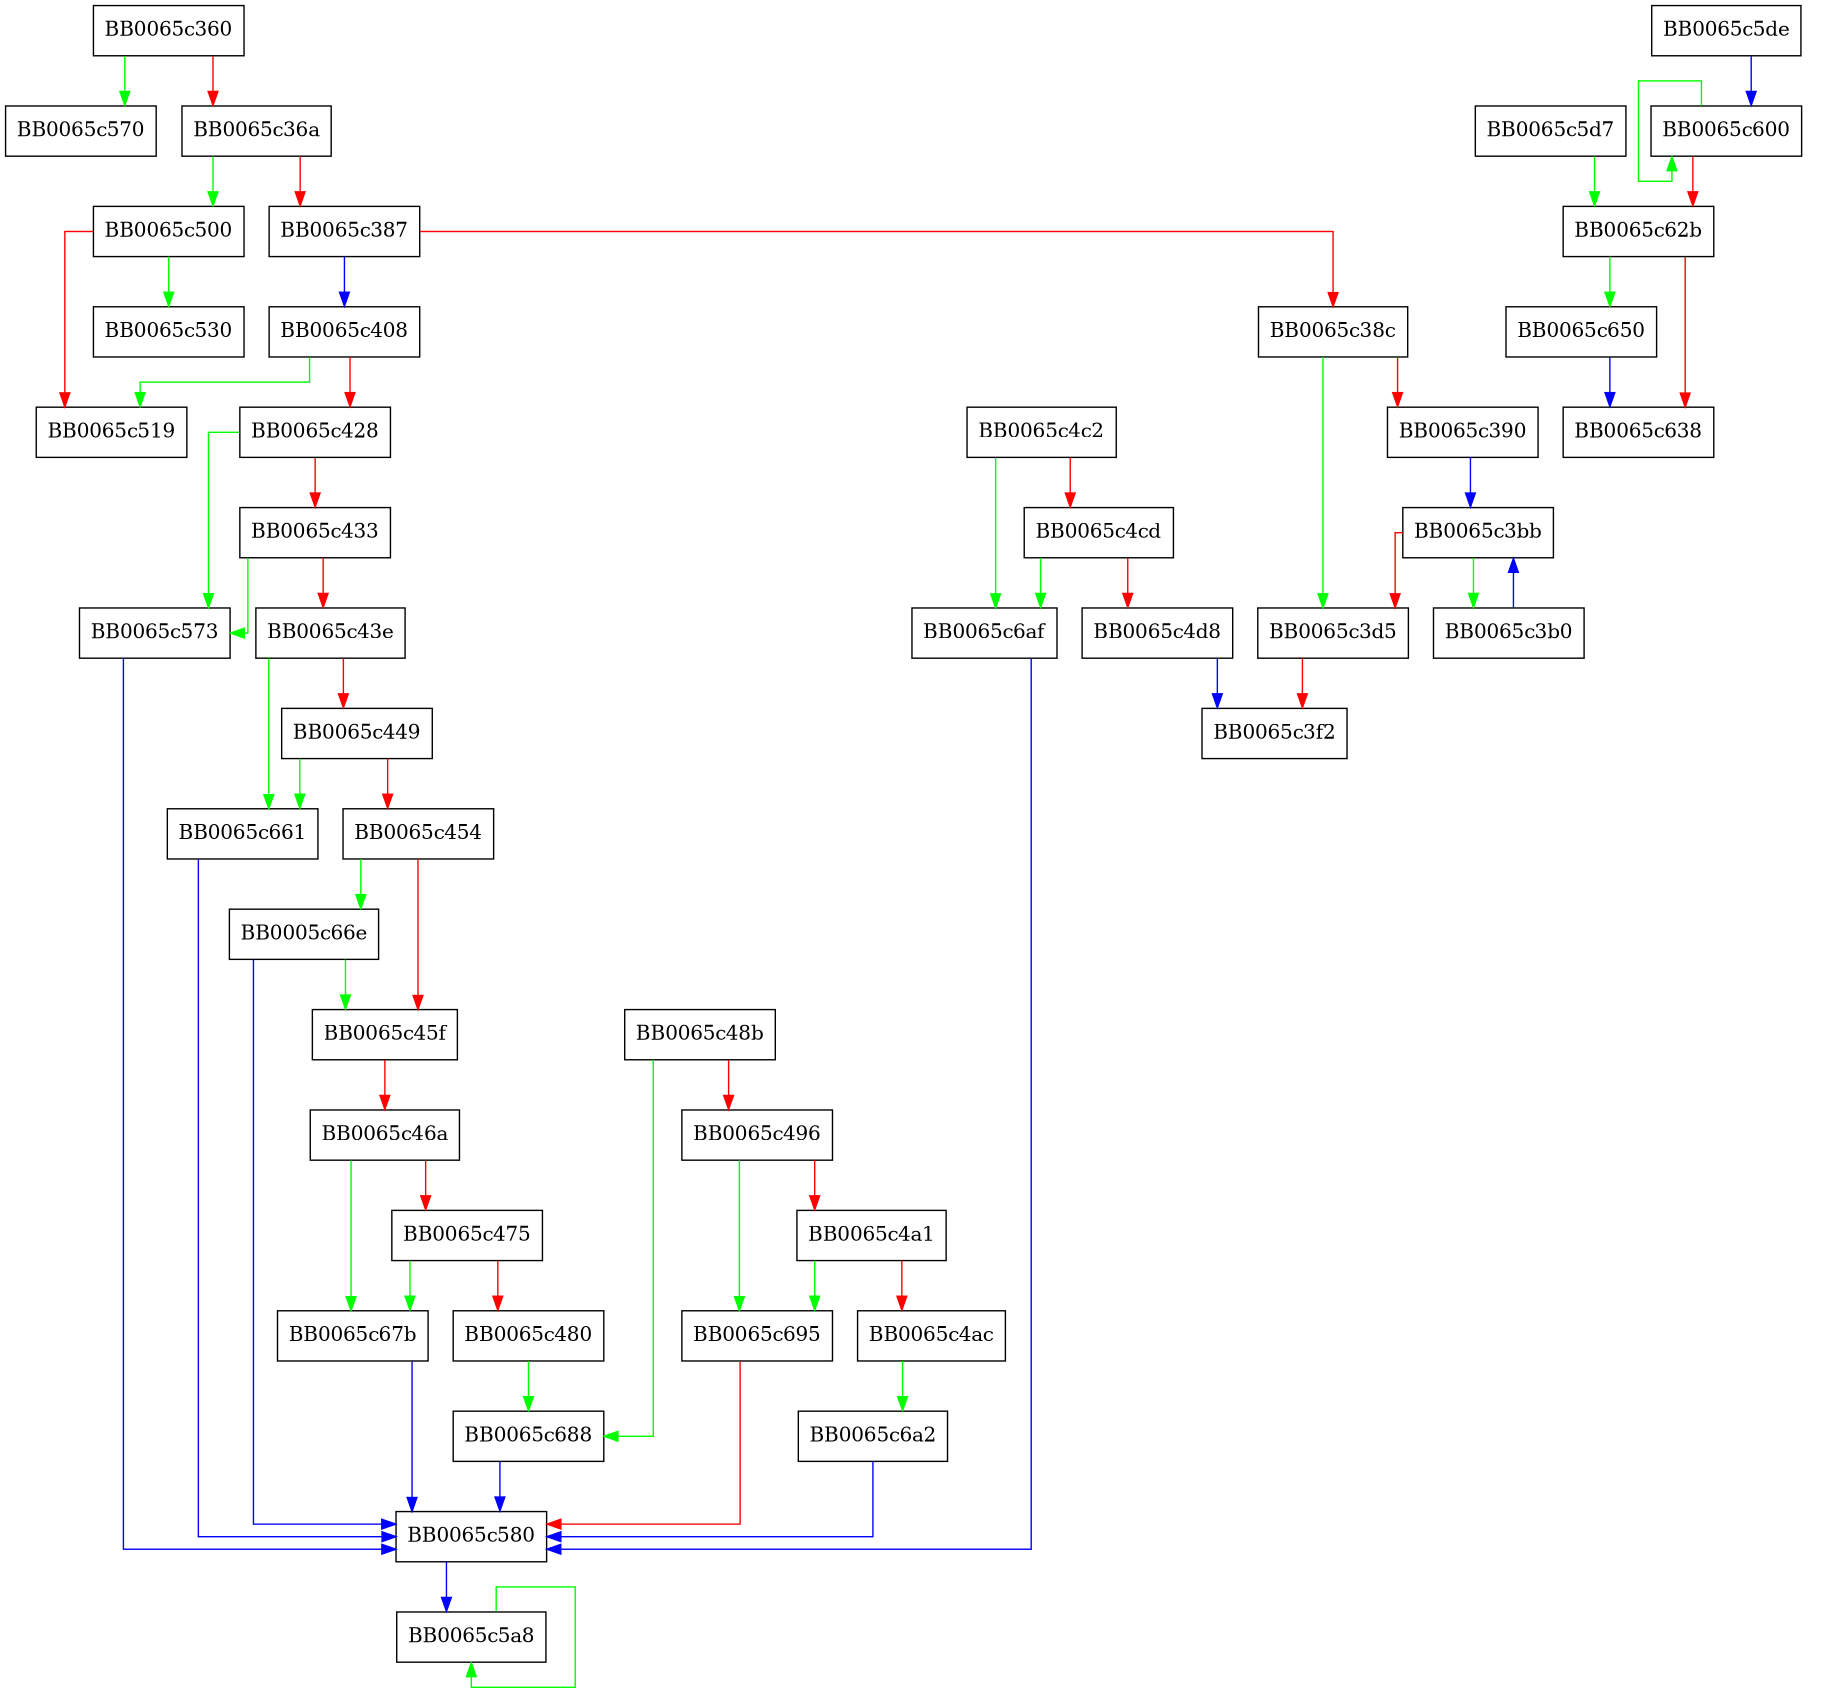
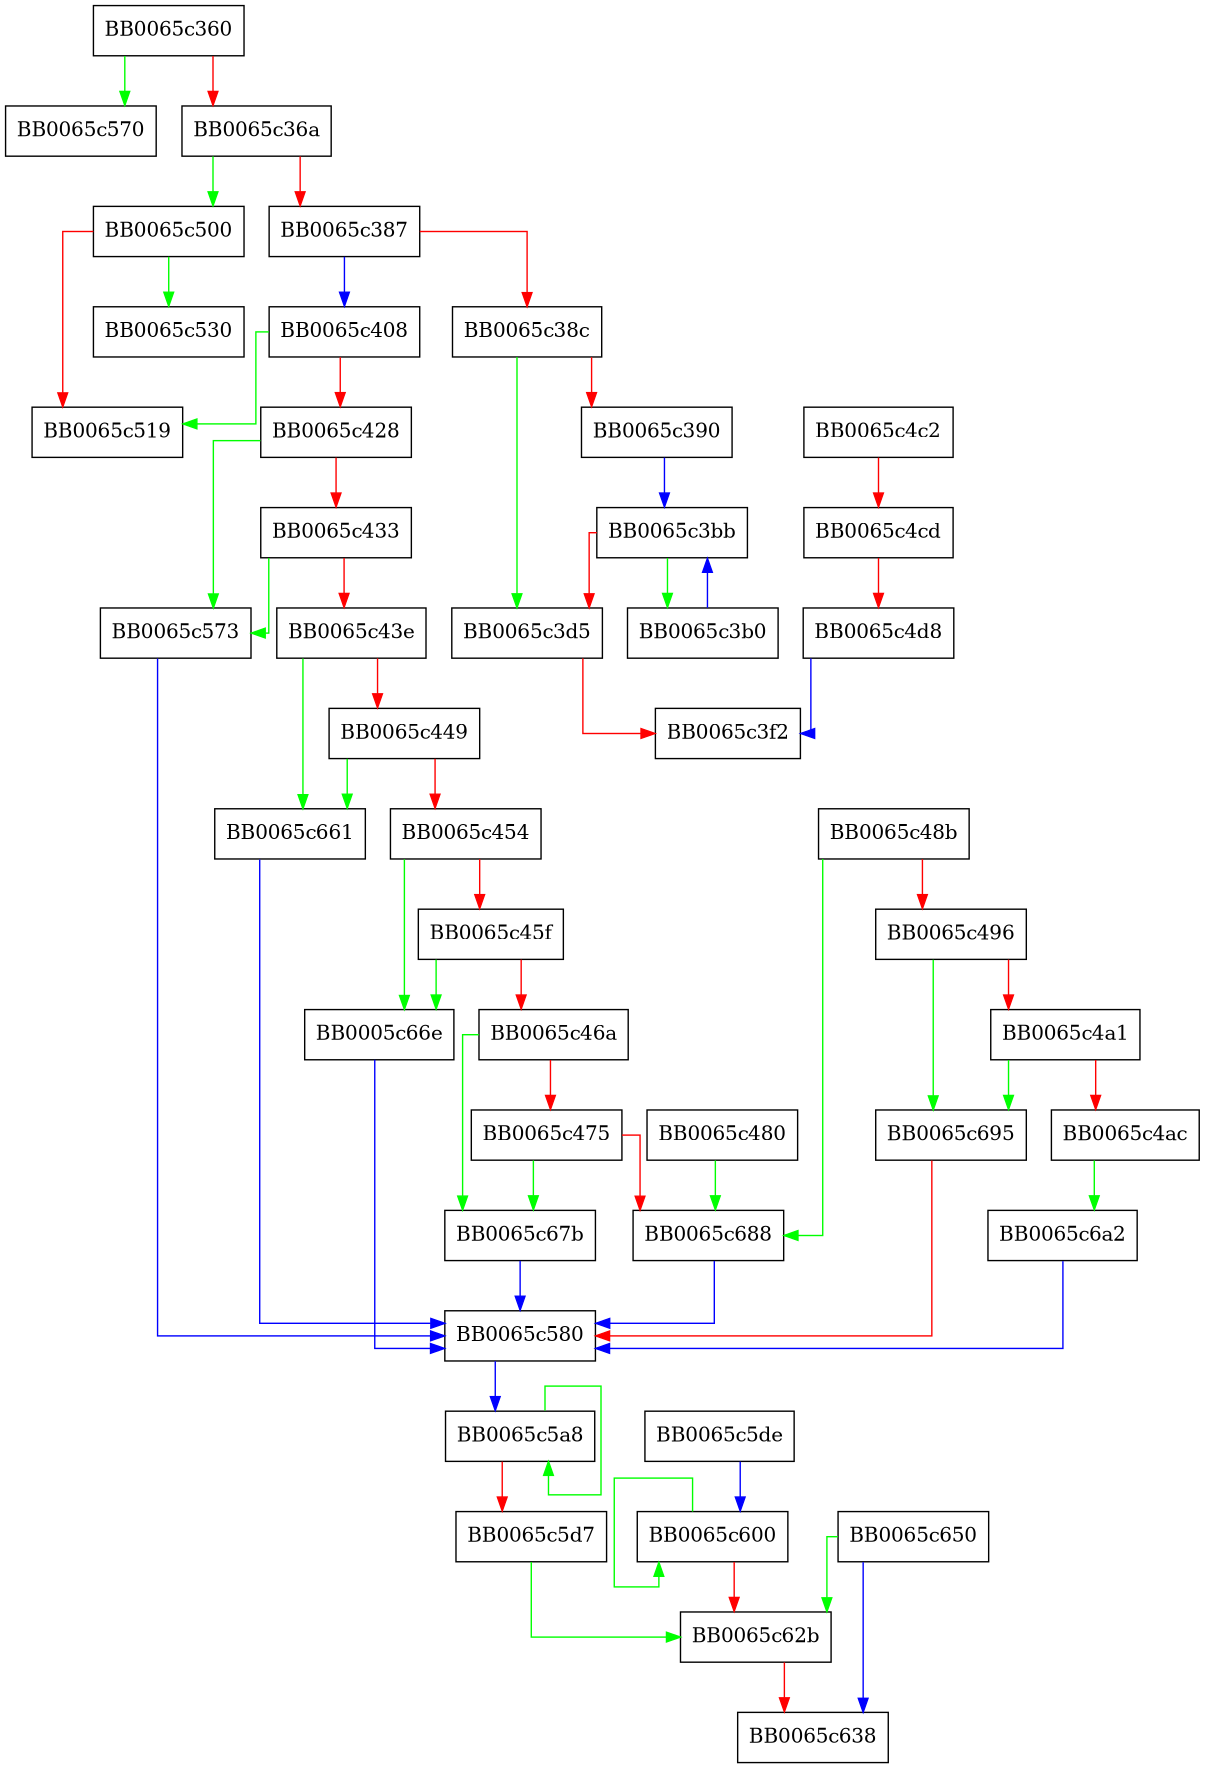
(1610, 275) -> (827, 1562)
(984, 633) -> none
(345, 977) -> (436, 977)
(498, 1279) -> (640, 1157)
none -> (502, 1479)
